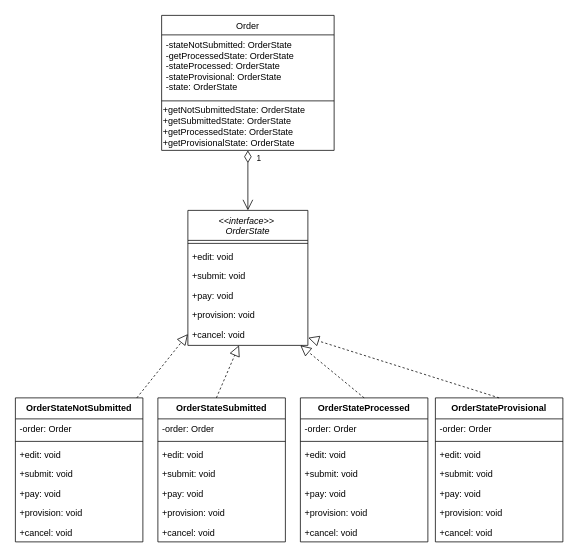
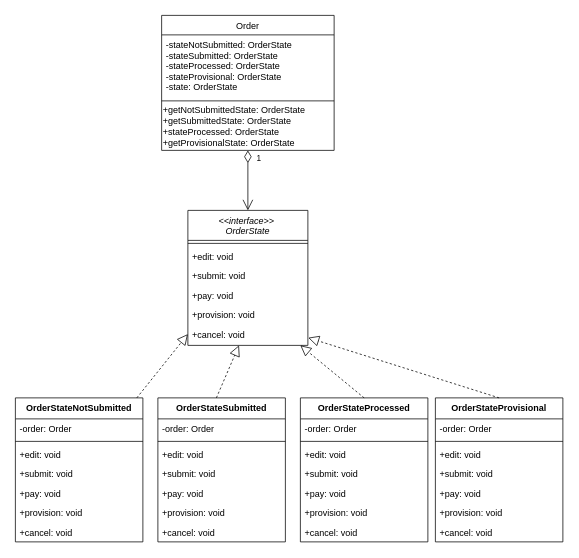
(238, 45) -> (238, 45)
(243, 126) -> (243, 126)
